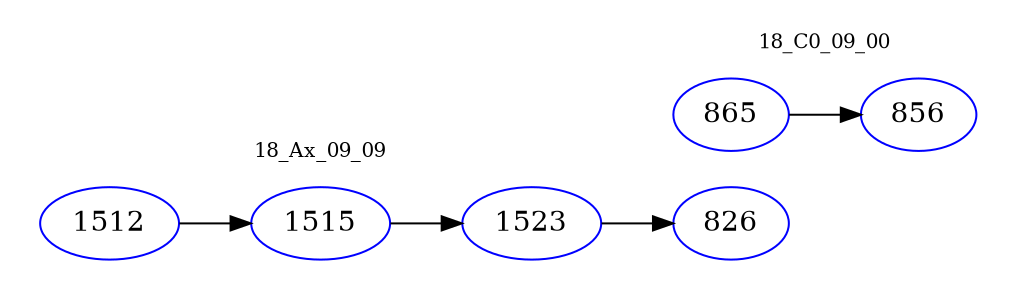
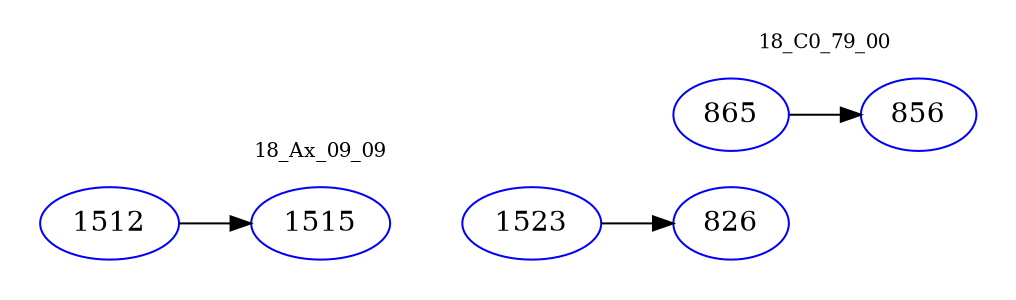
(825, 43) -> (825, 43)
(416, 223) -> none
